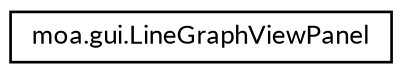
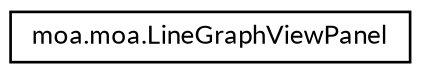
(201, 37) -> (210, 37)
